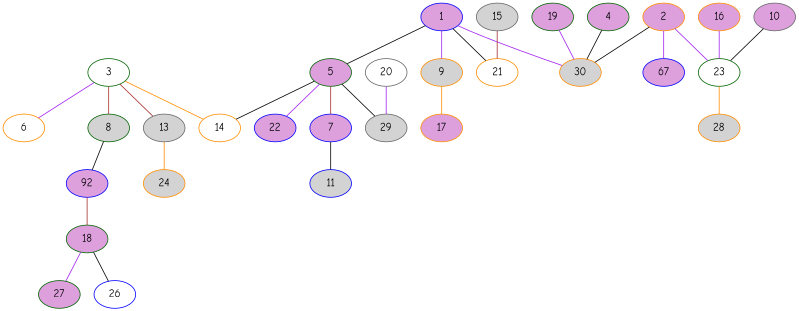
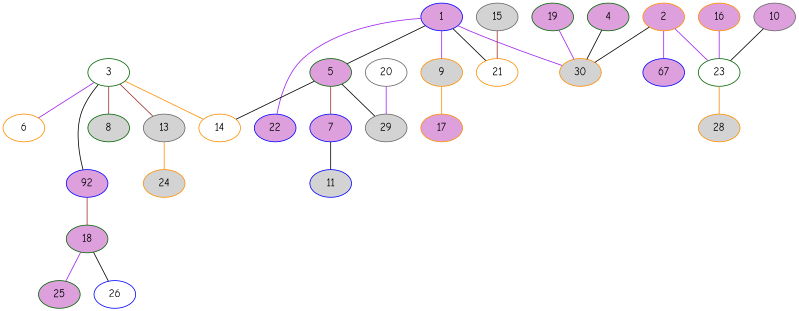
(303, 100) -> (330, 41)
(98, 156) -> (79, 125)
(59, 294) -> (59, 294)
